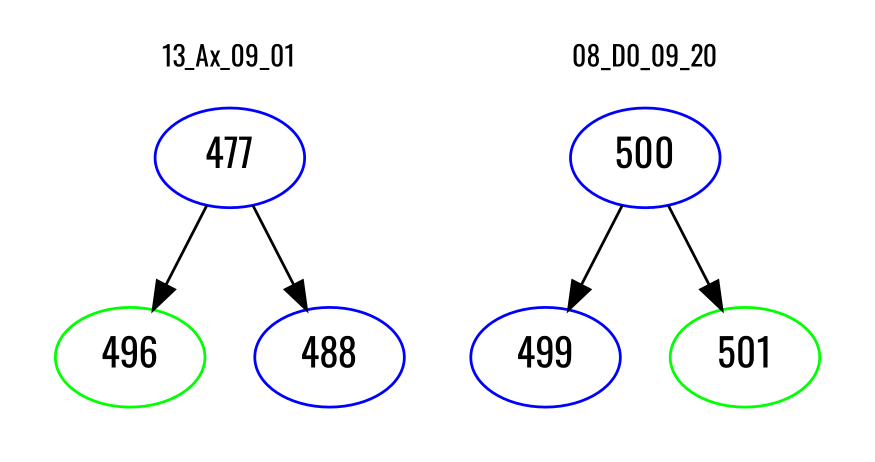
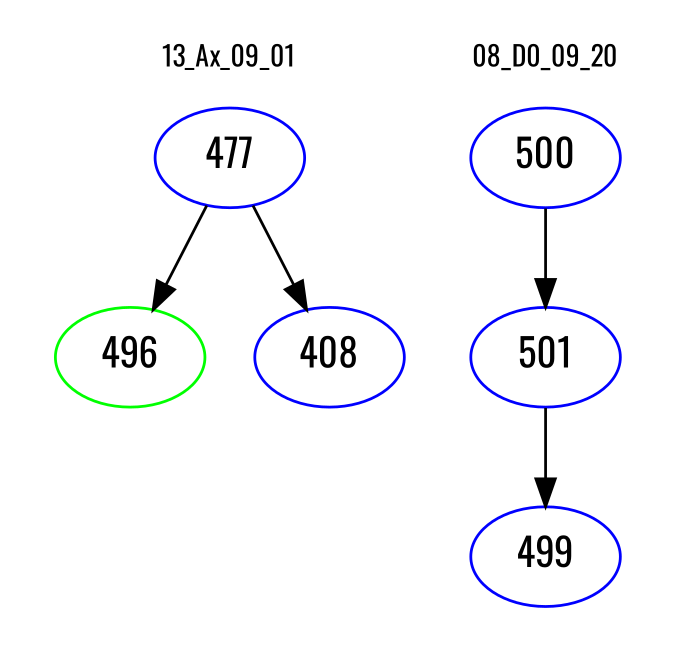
(602, 245) -> (546, 443)
(330, 357) -> (330, 357)
(745, 357) -> (546, 357)
